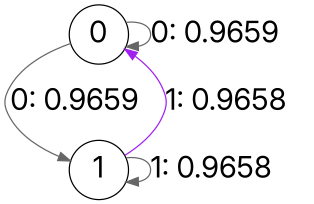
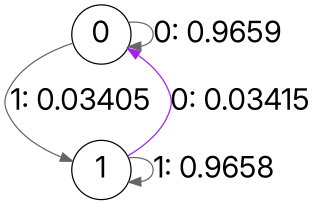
(86, 102) -> (88, 102)
(237, 102) -> (248, 102)
